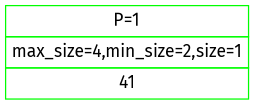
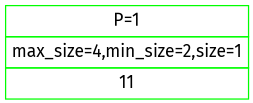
(127, 83) -> (127, 83)
